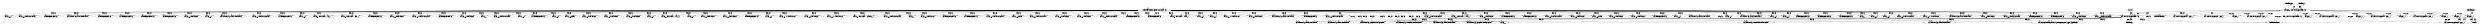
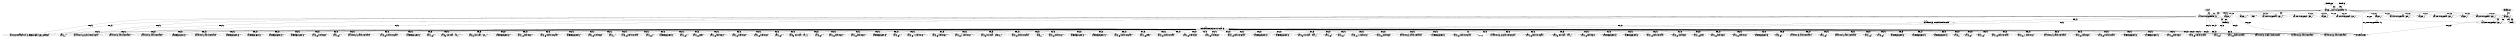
(1284, 11) -> (1574, 26)
(2159, 16) -> (2253, 16)
(1807, 19) -> none
